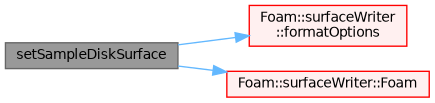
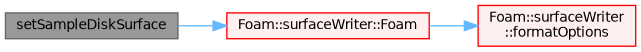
(207, 41) -> (447, 26)
